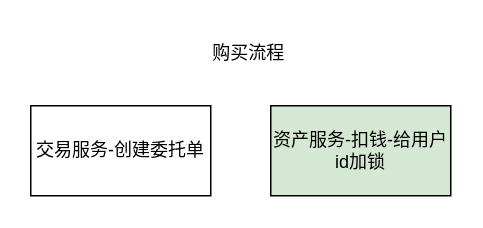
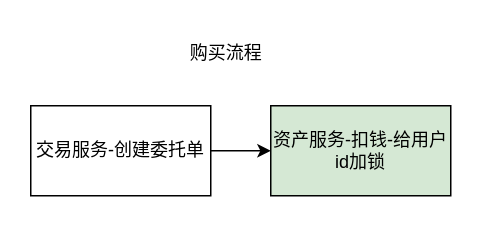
(248, 53) -> (226, 53)
none -> (236, 151)
